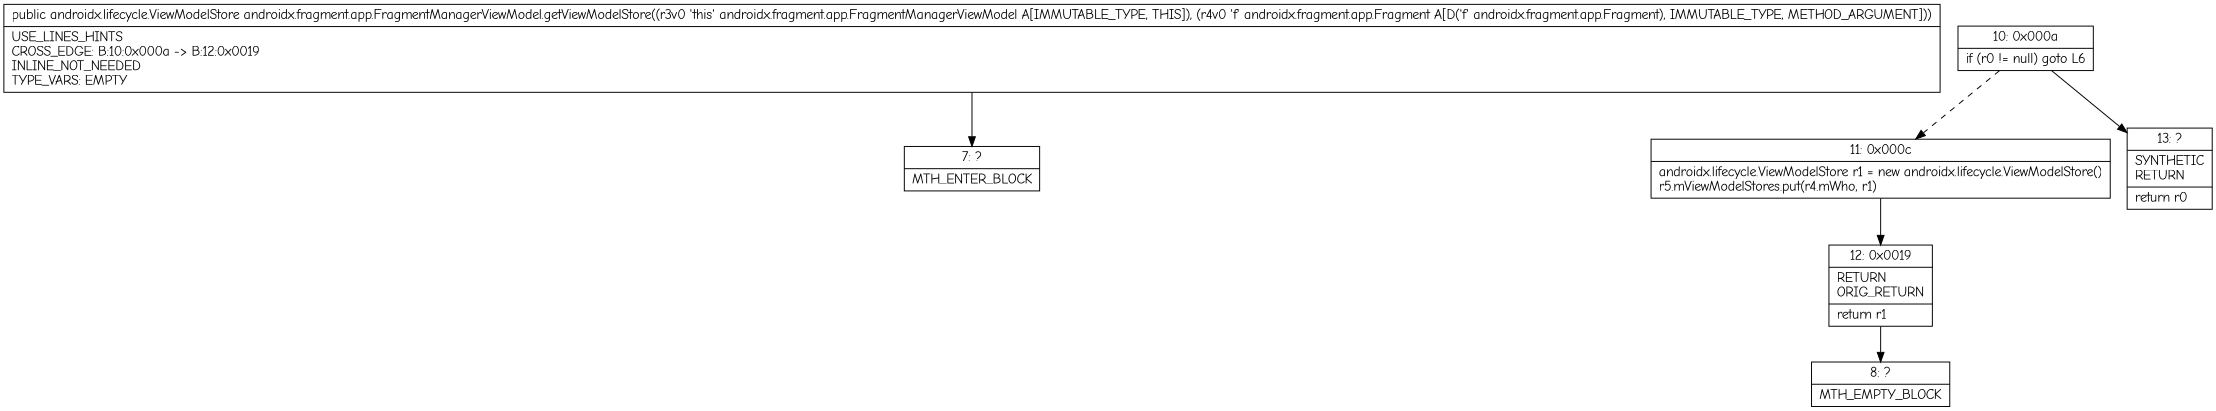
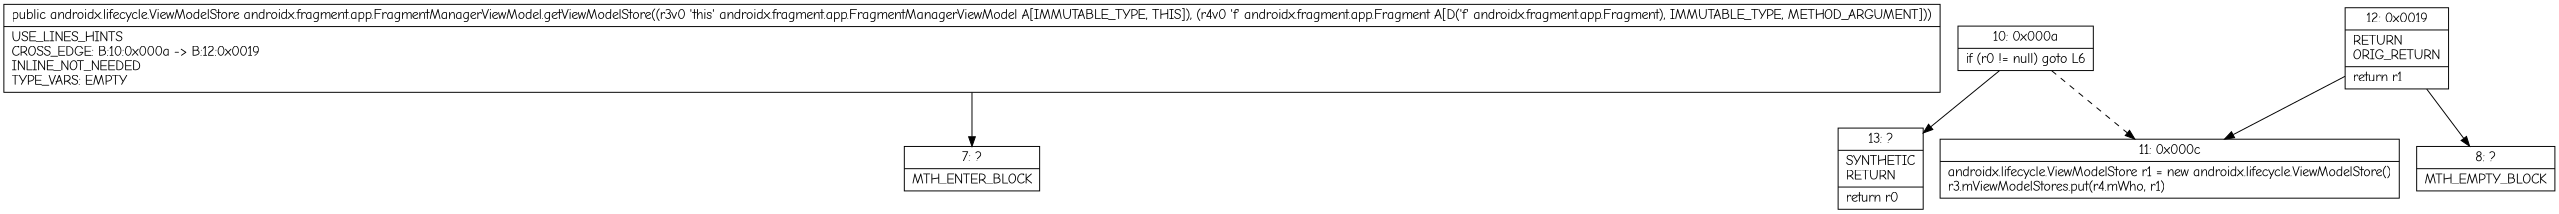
(1768, 187) -> (2057, 187)
(1881, 217) -> (2289, 105)
